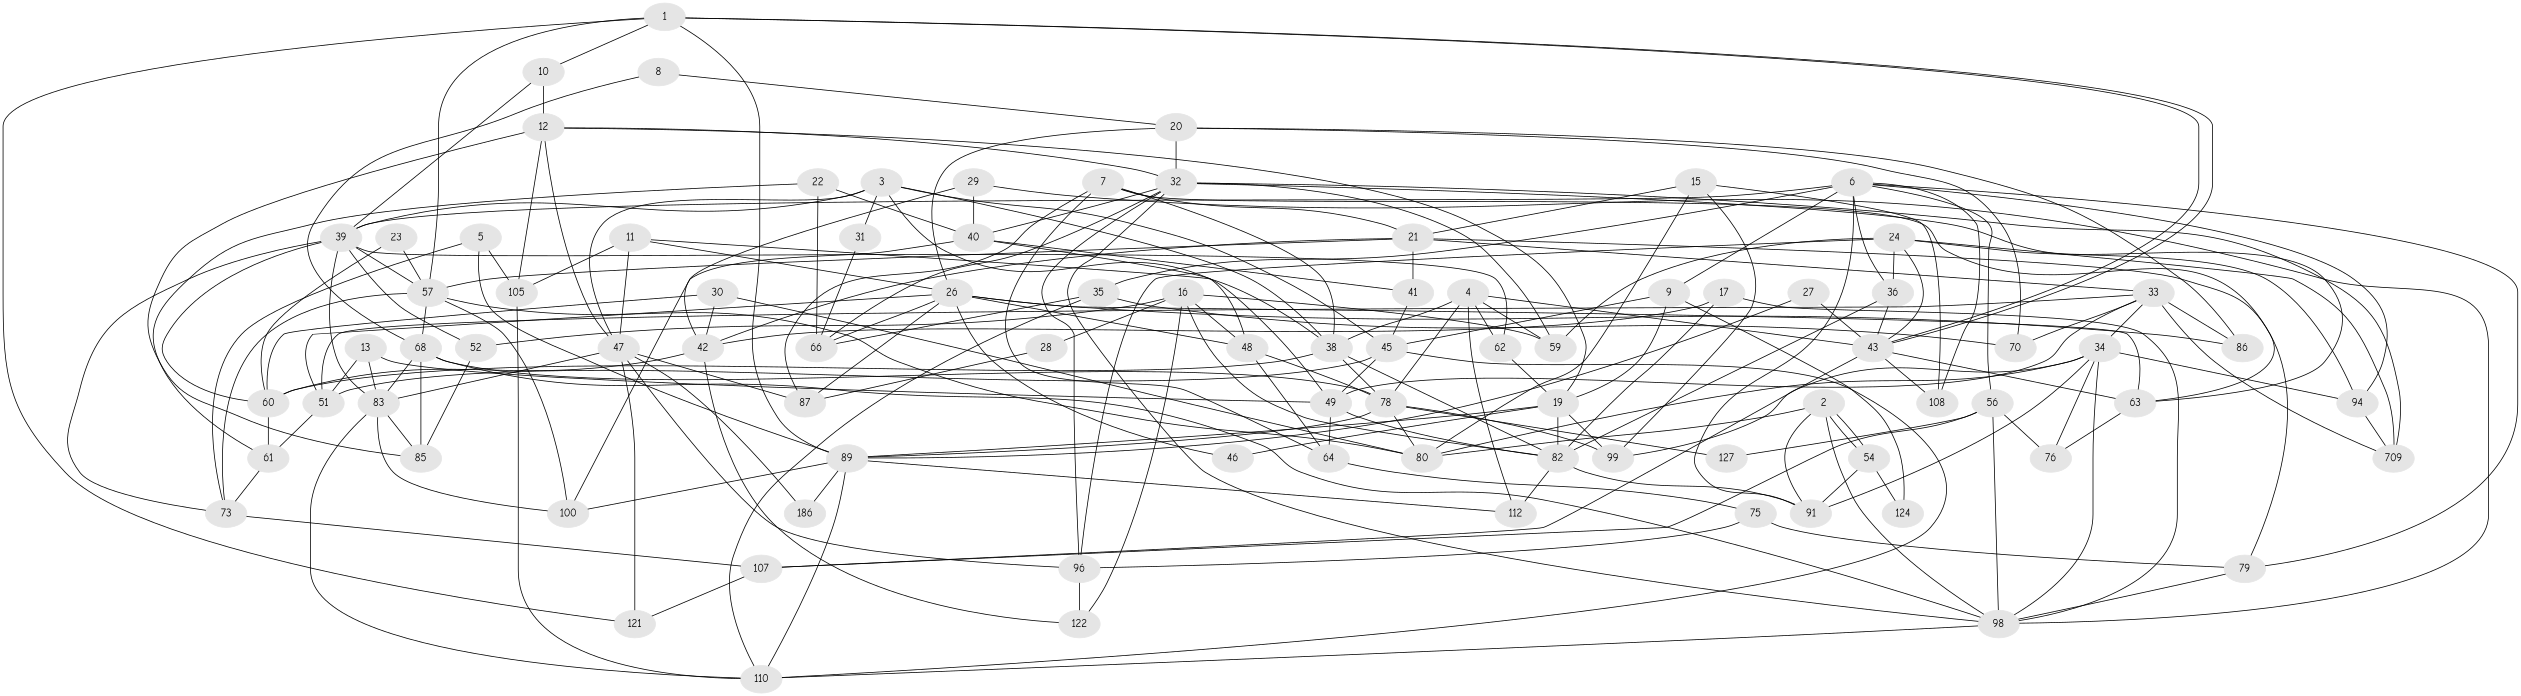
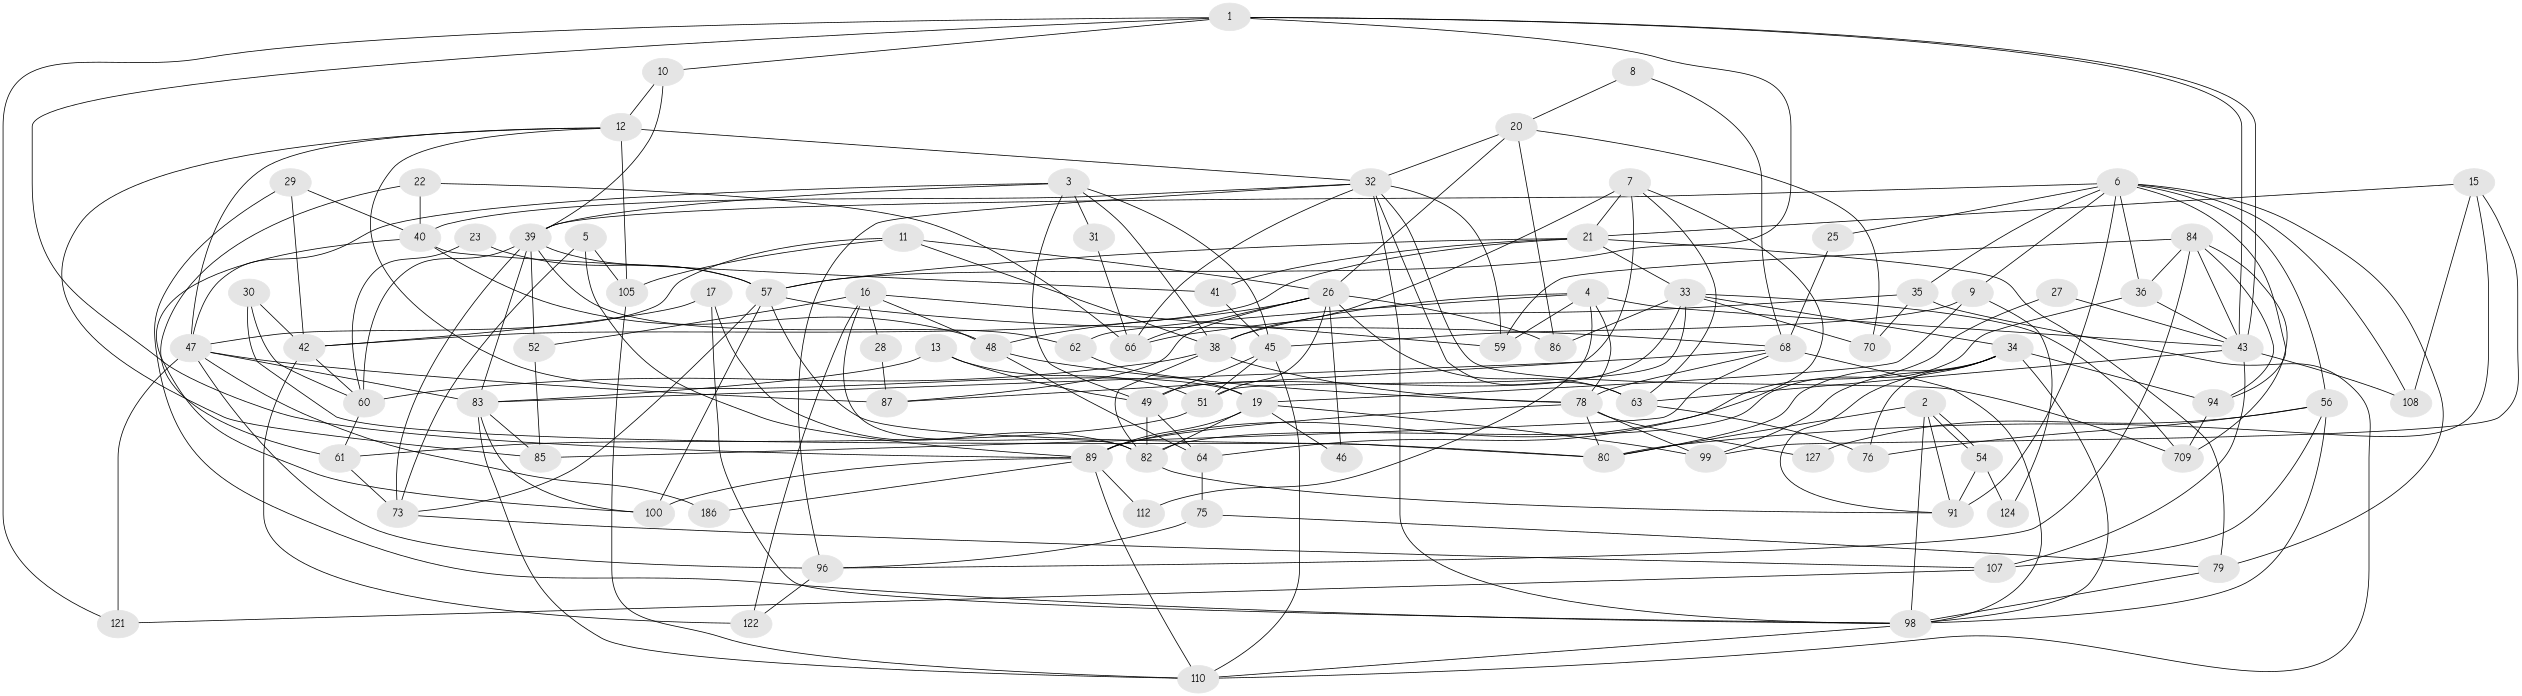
none -> (1833, 238)
(1894, 238) -> (2192, 238)
(1534, 490) -> none
